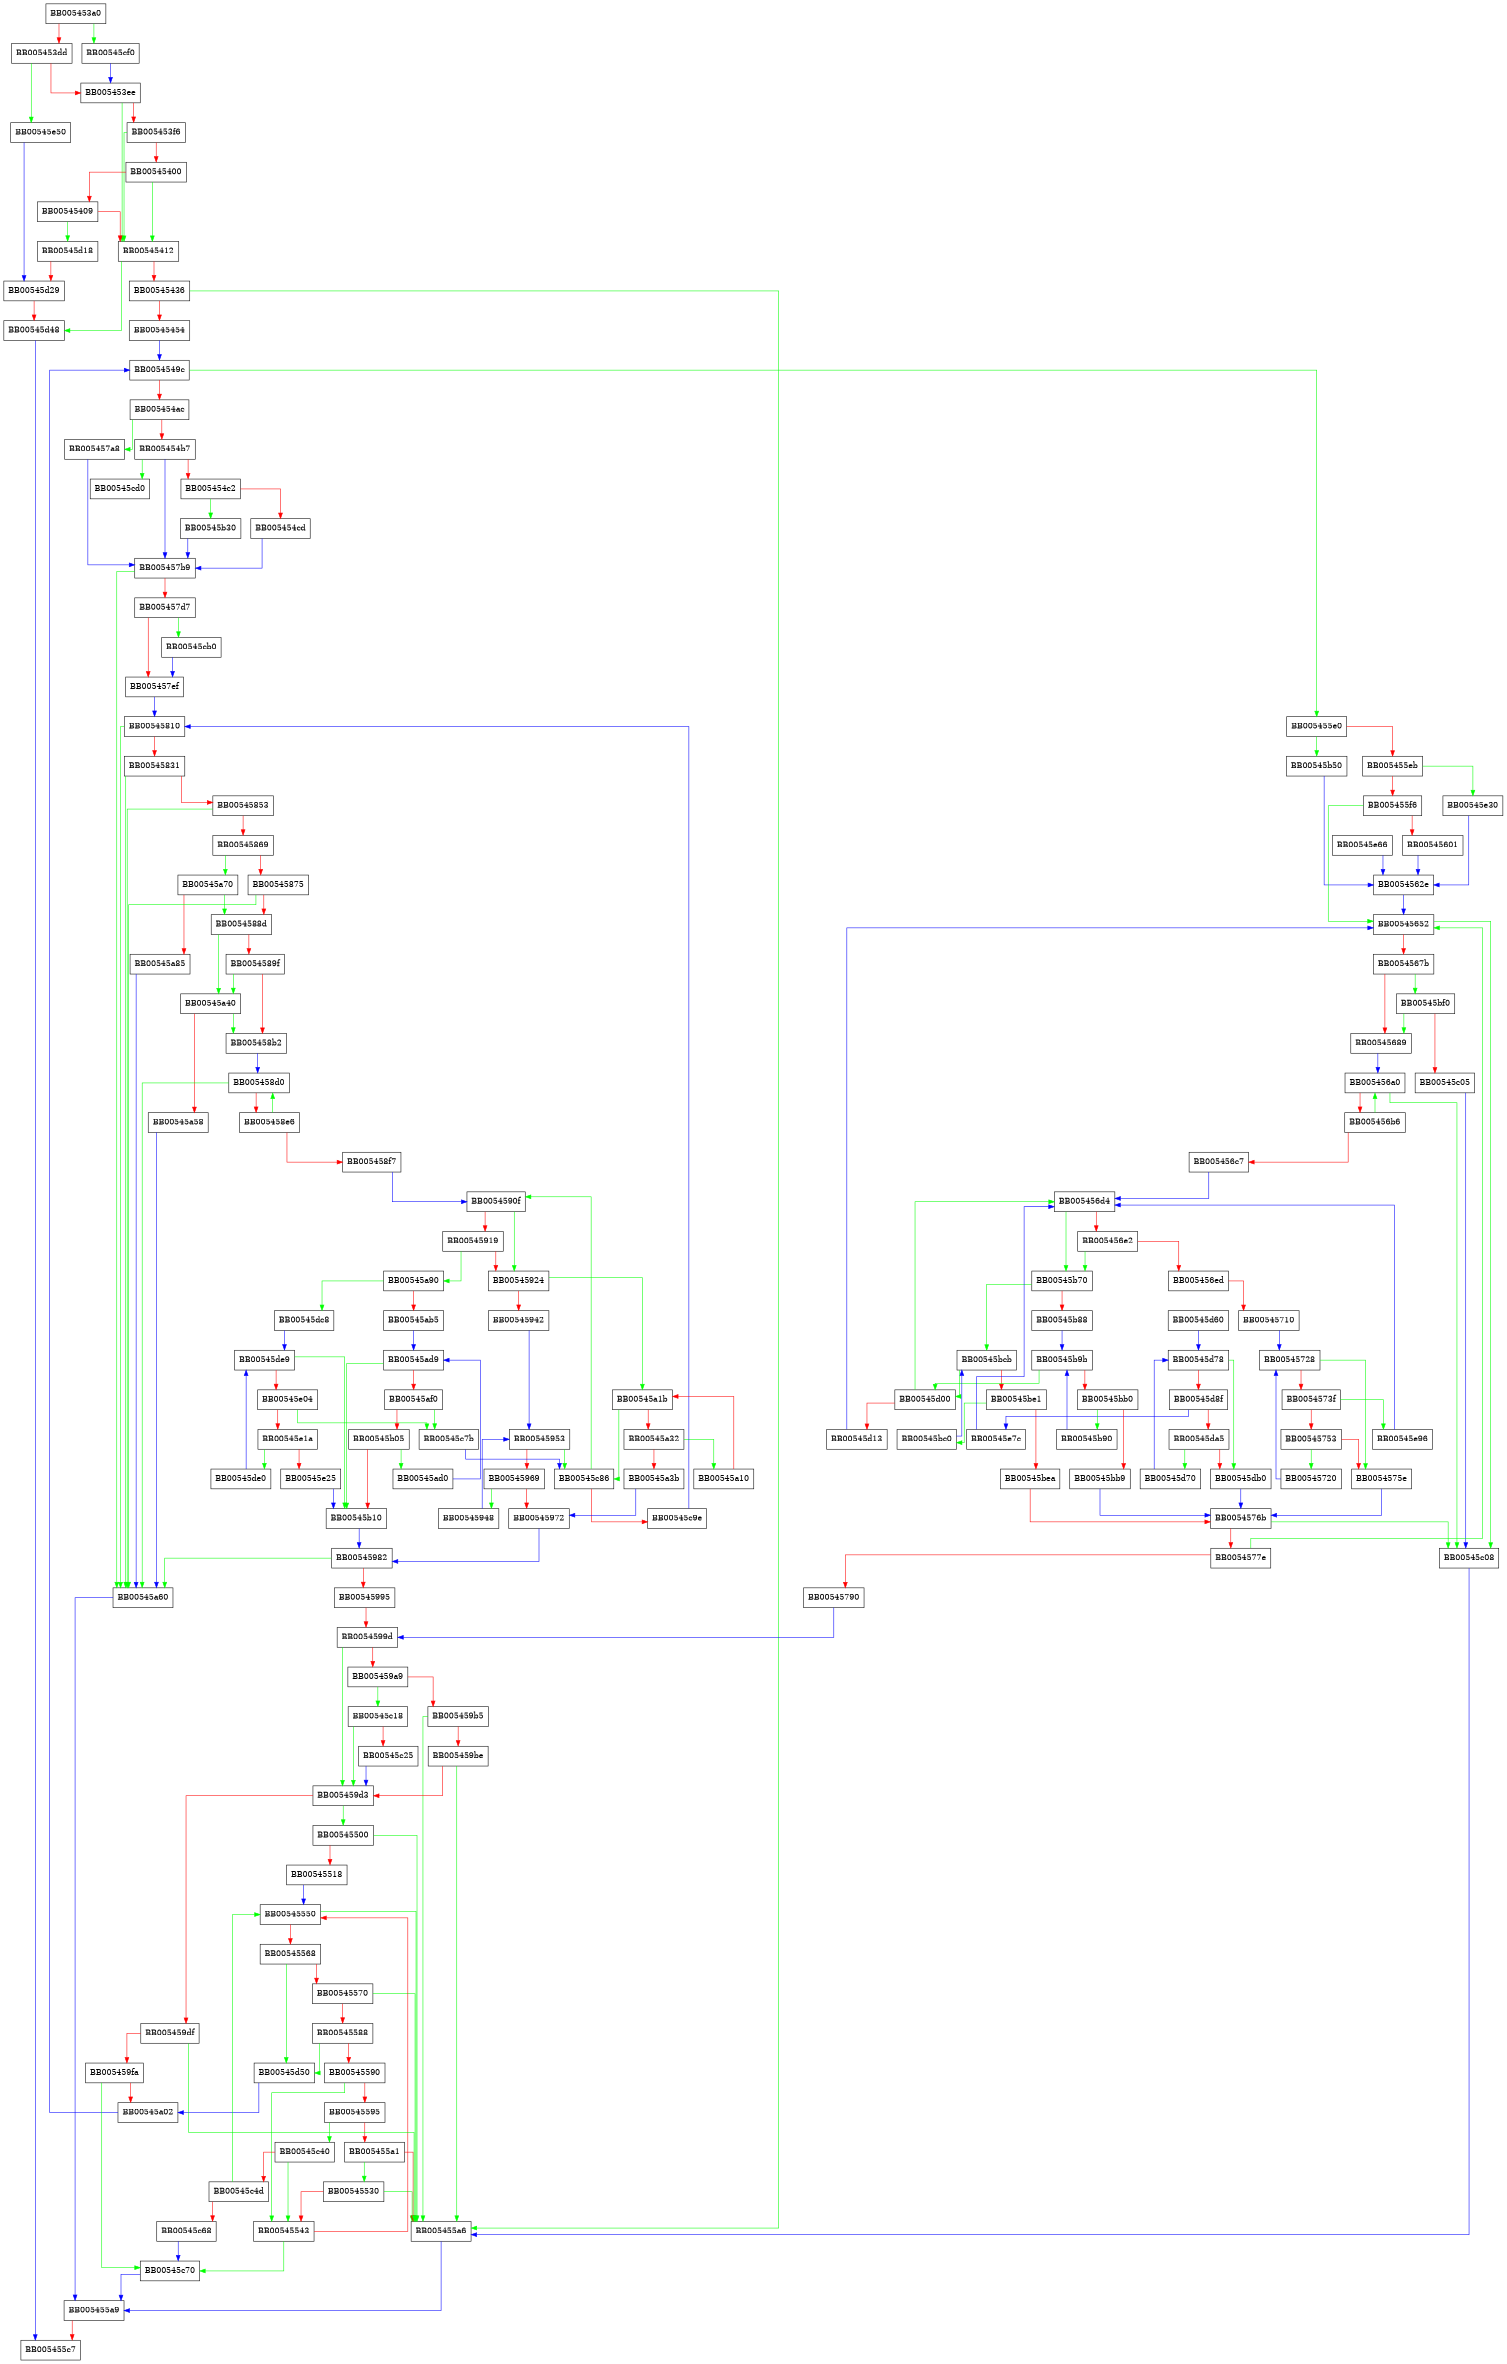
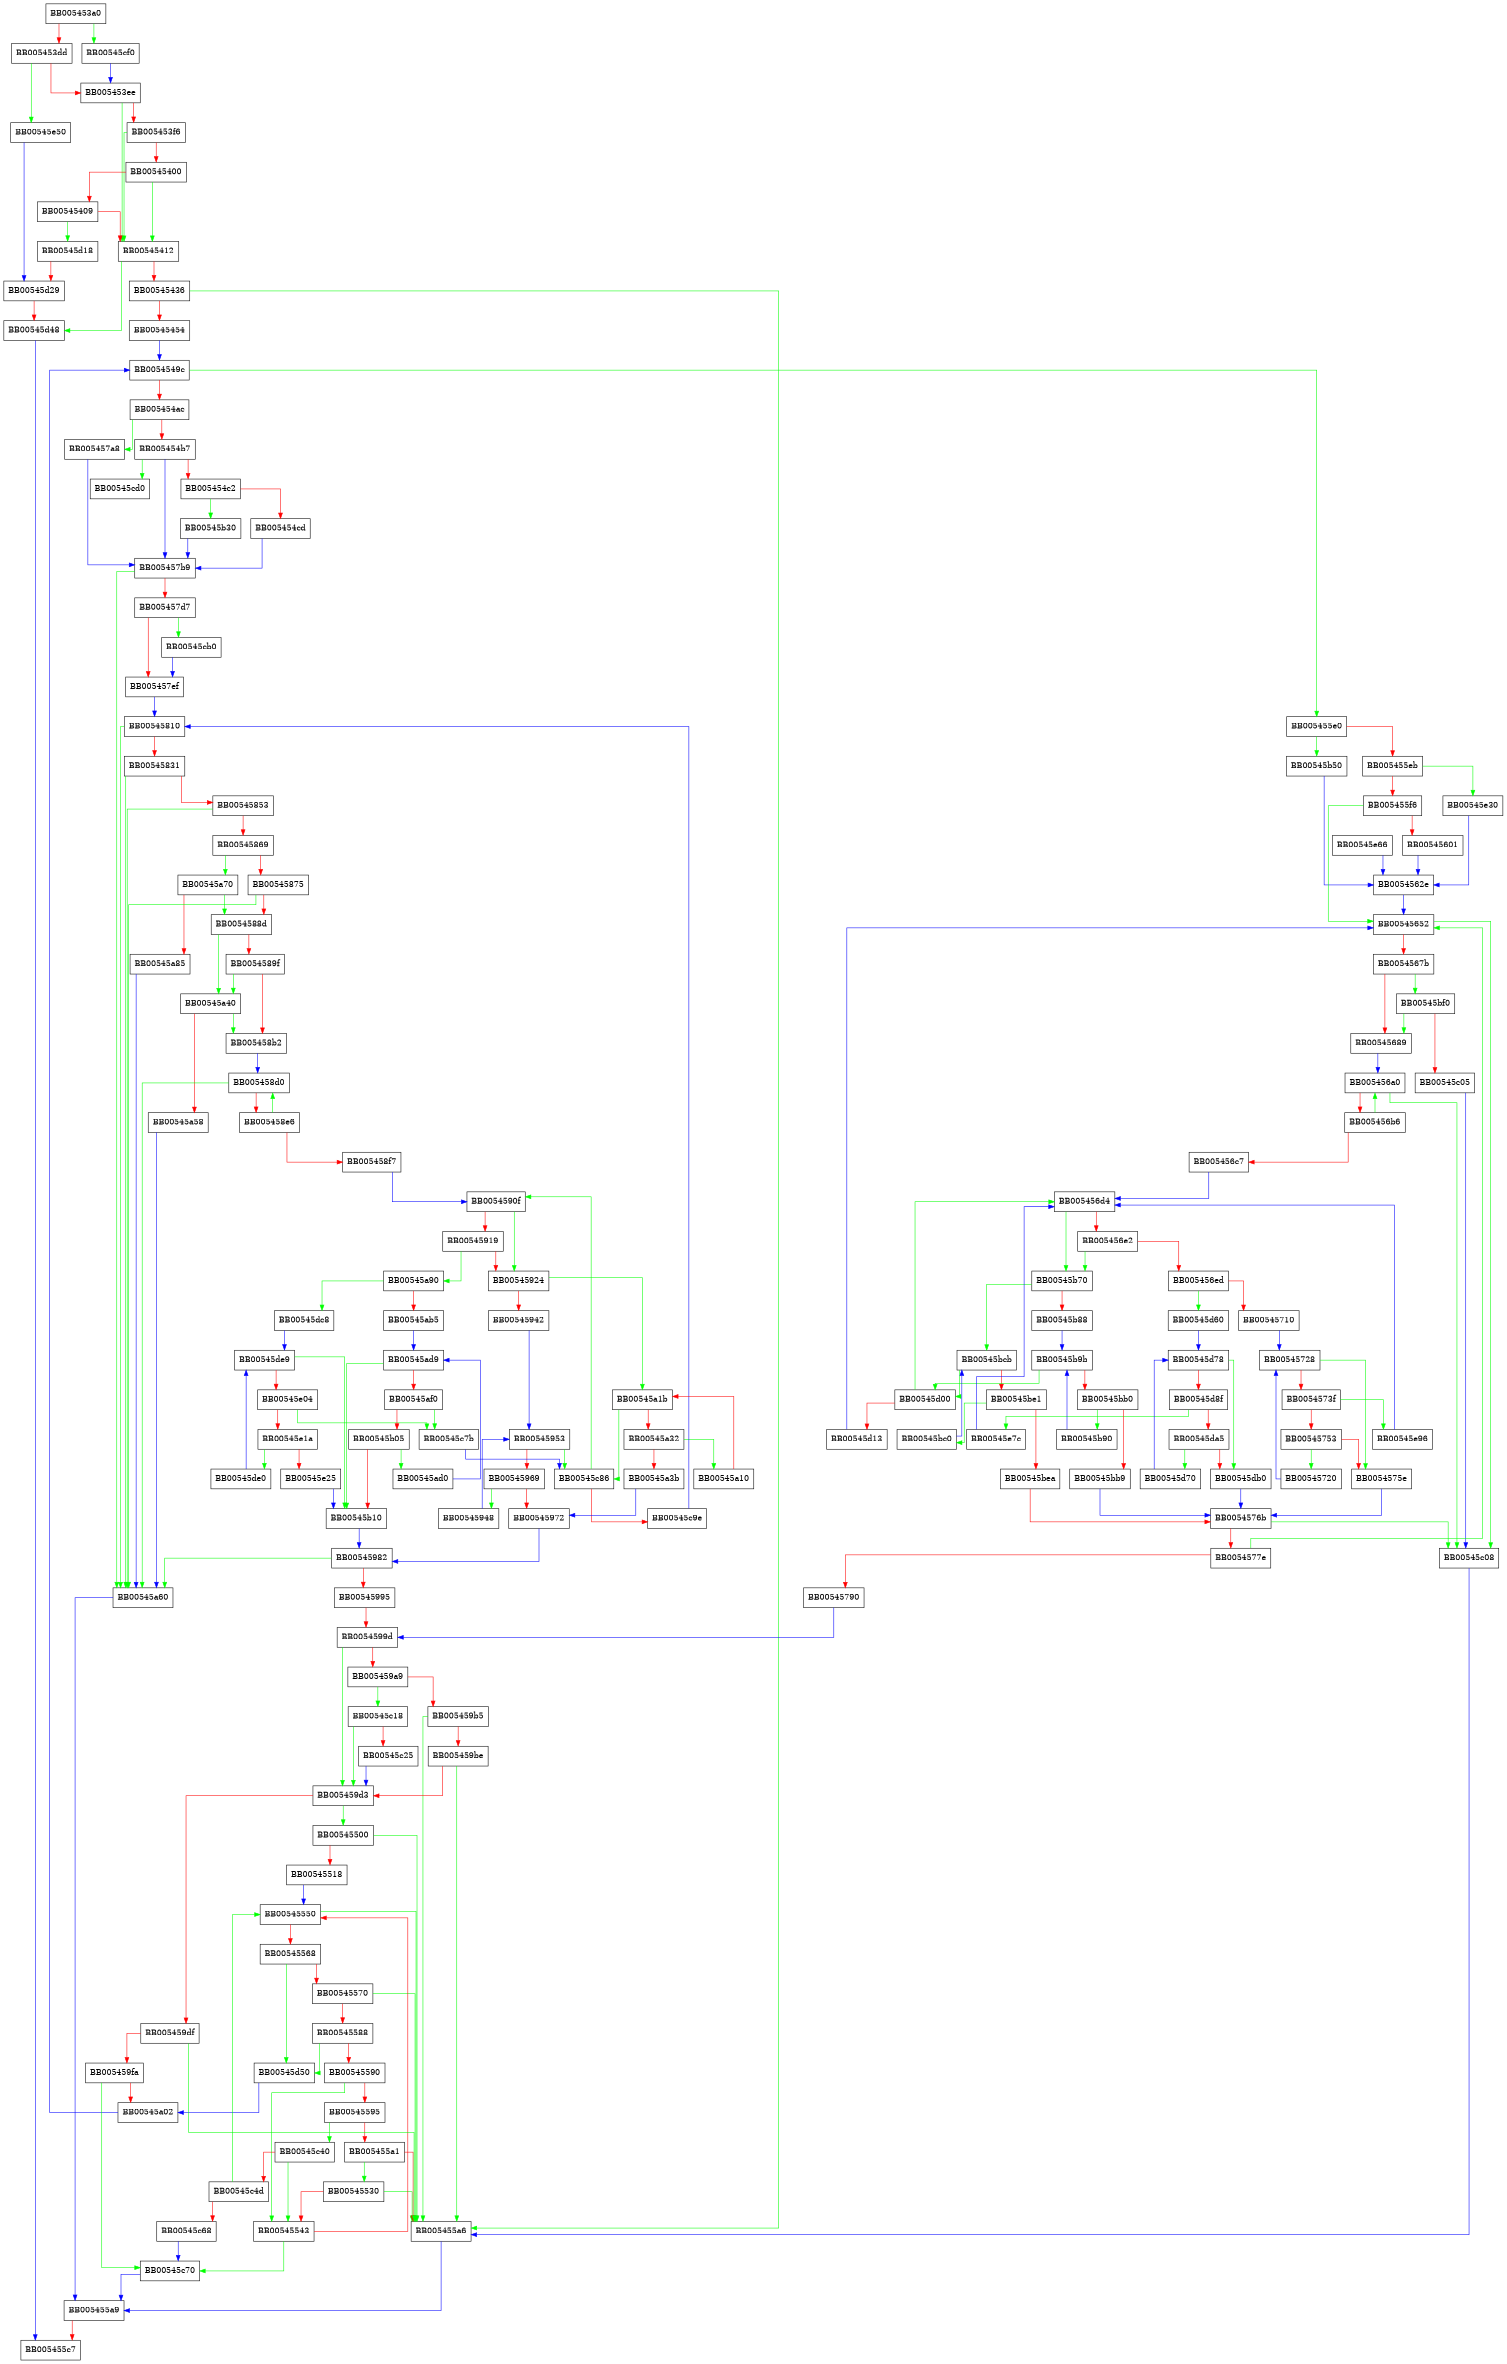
none -> (1198, 1298)
(1102, 1416) -> (1102, 1416)
